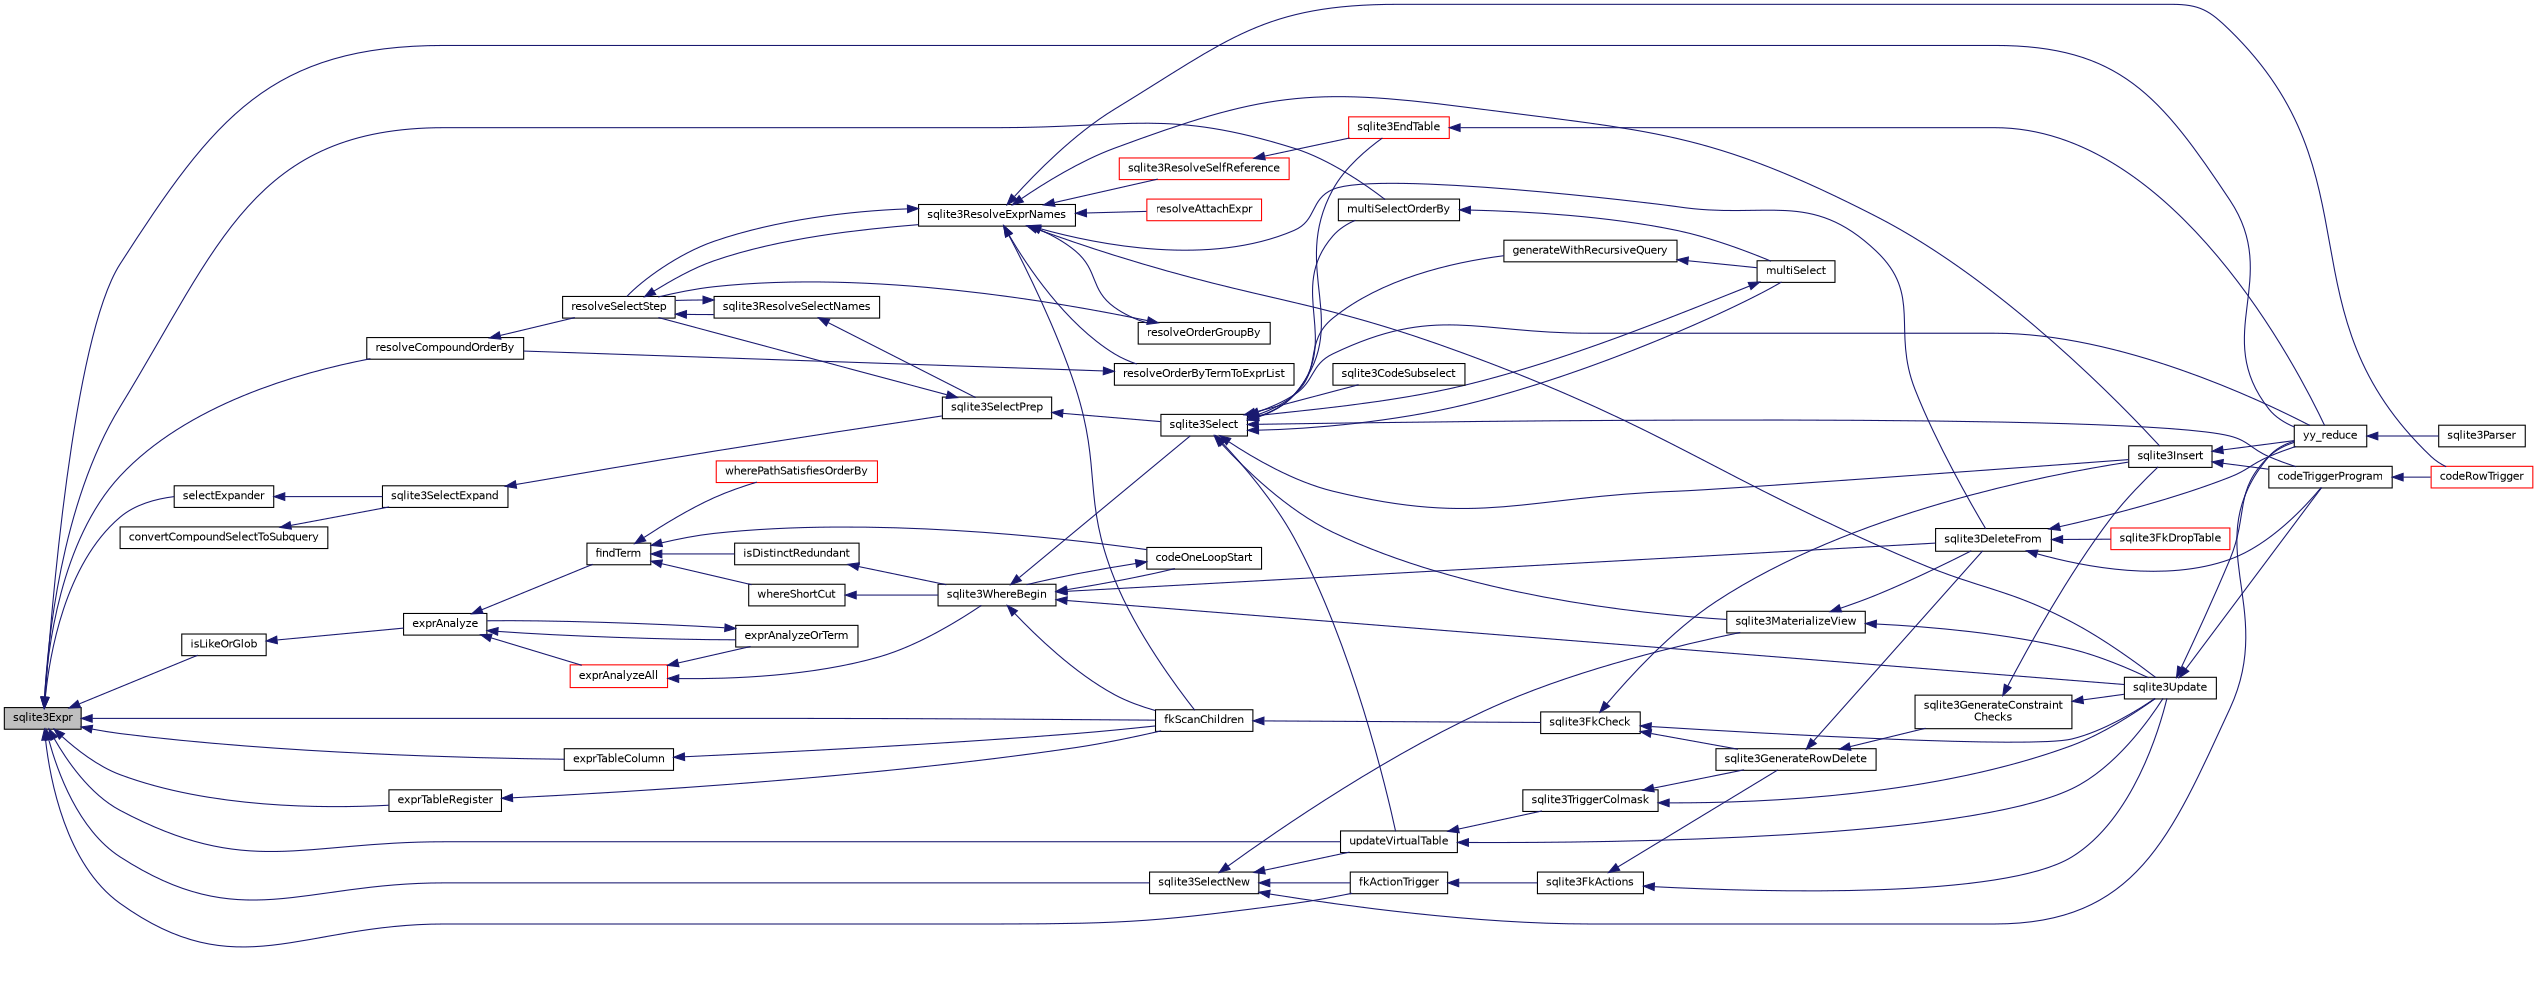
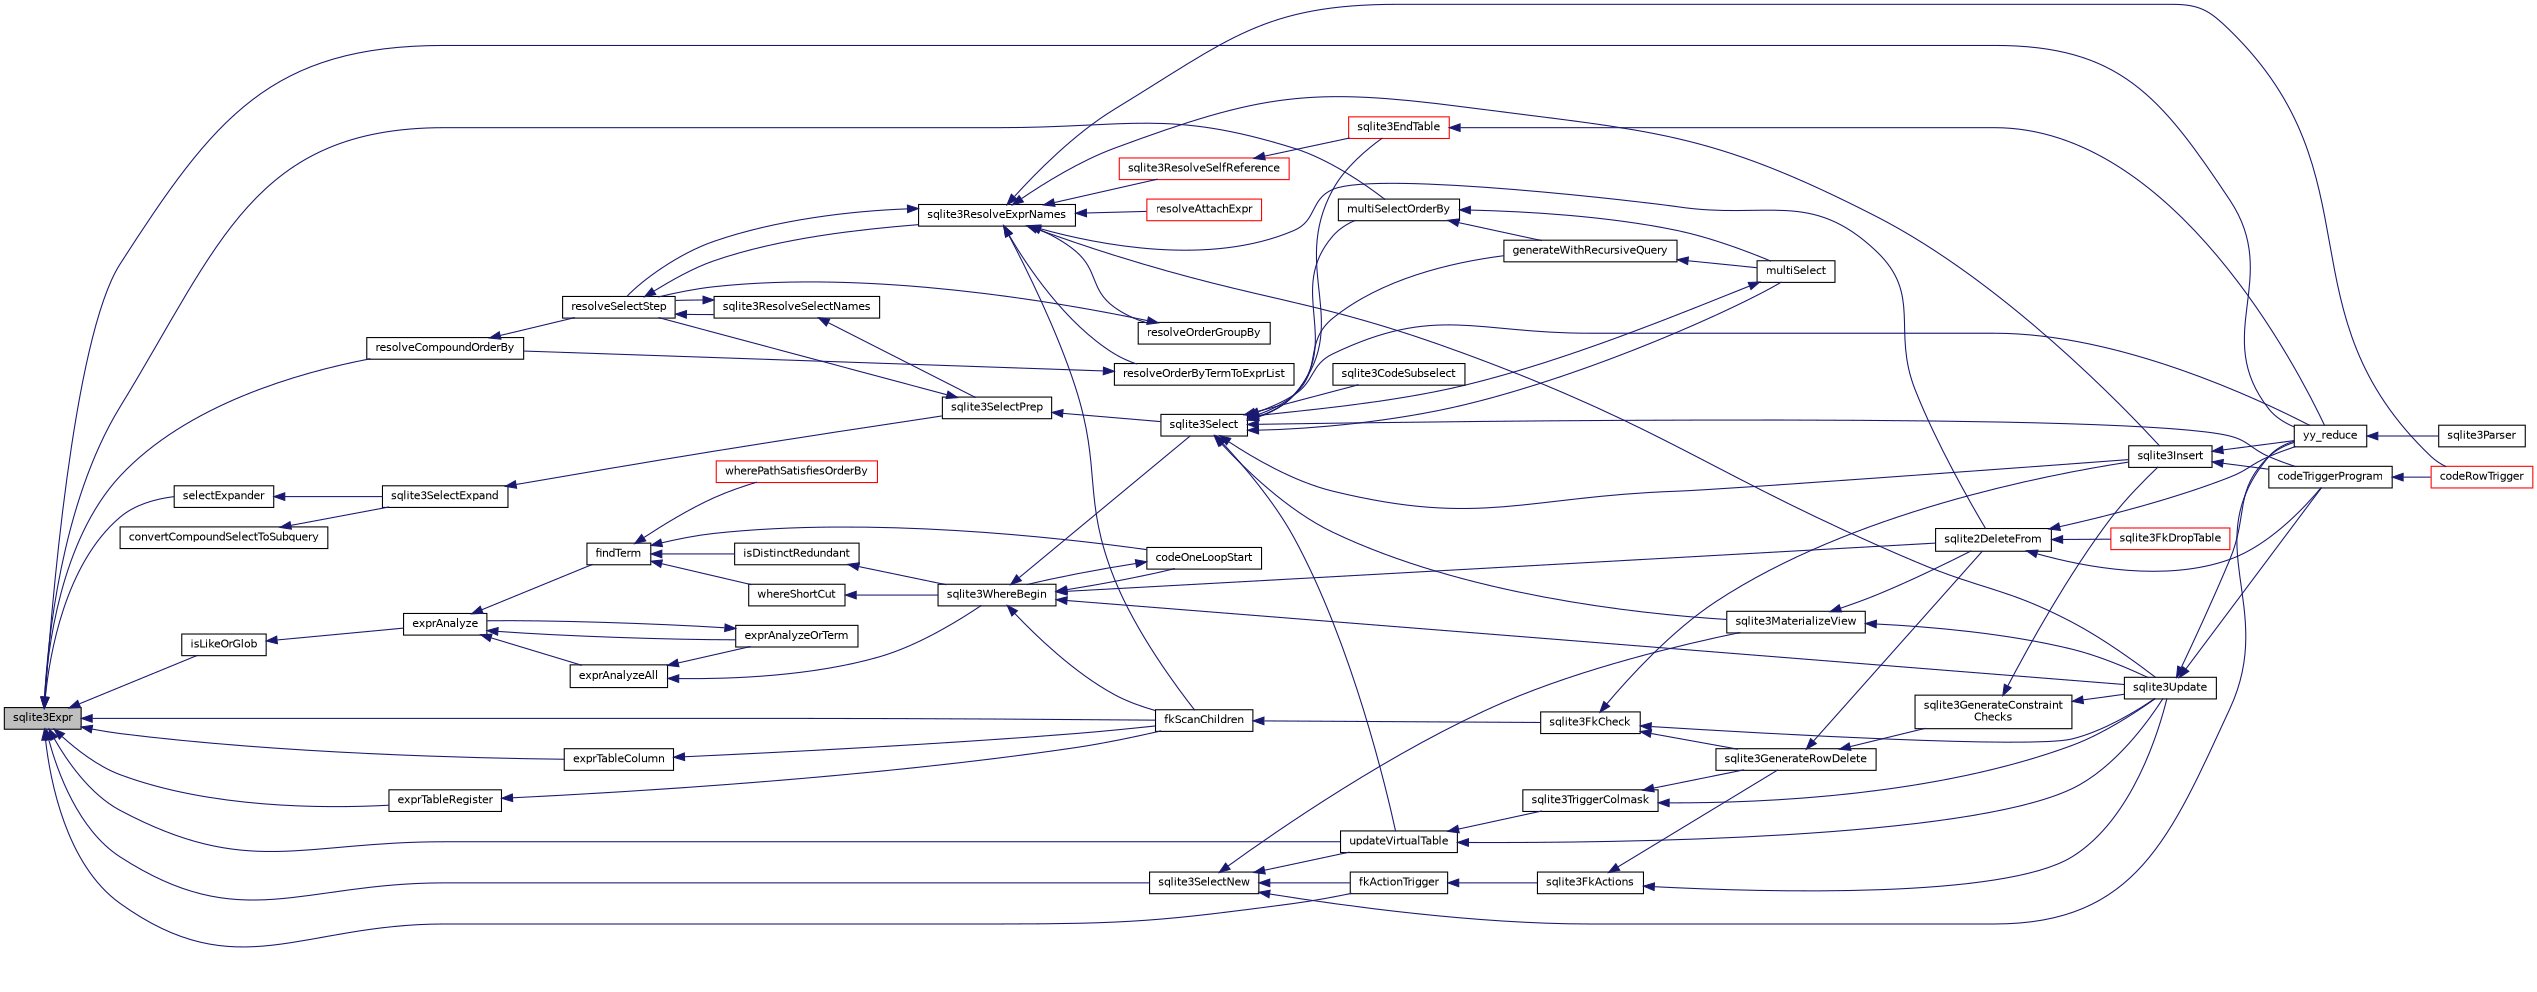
none -> (1500, 232)
(1993, 540) -> (1993, 540)
(619, 676) -> (619, 676)
